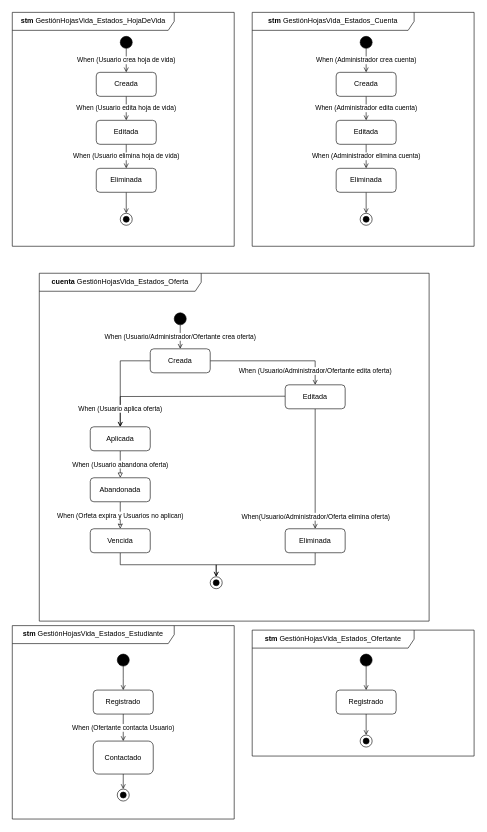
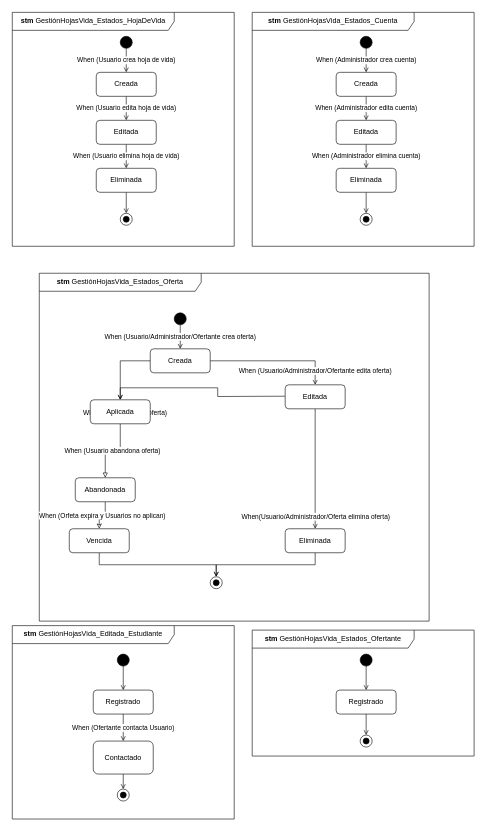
(120, 282) -> (120, 282)
(120, 439) -> (120, 412)
(120, 490) -> (105, 490)
(120, 541) -> (99, 541)
(93, 635) -> (93, 635)
